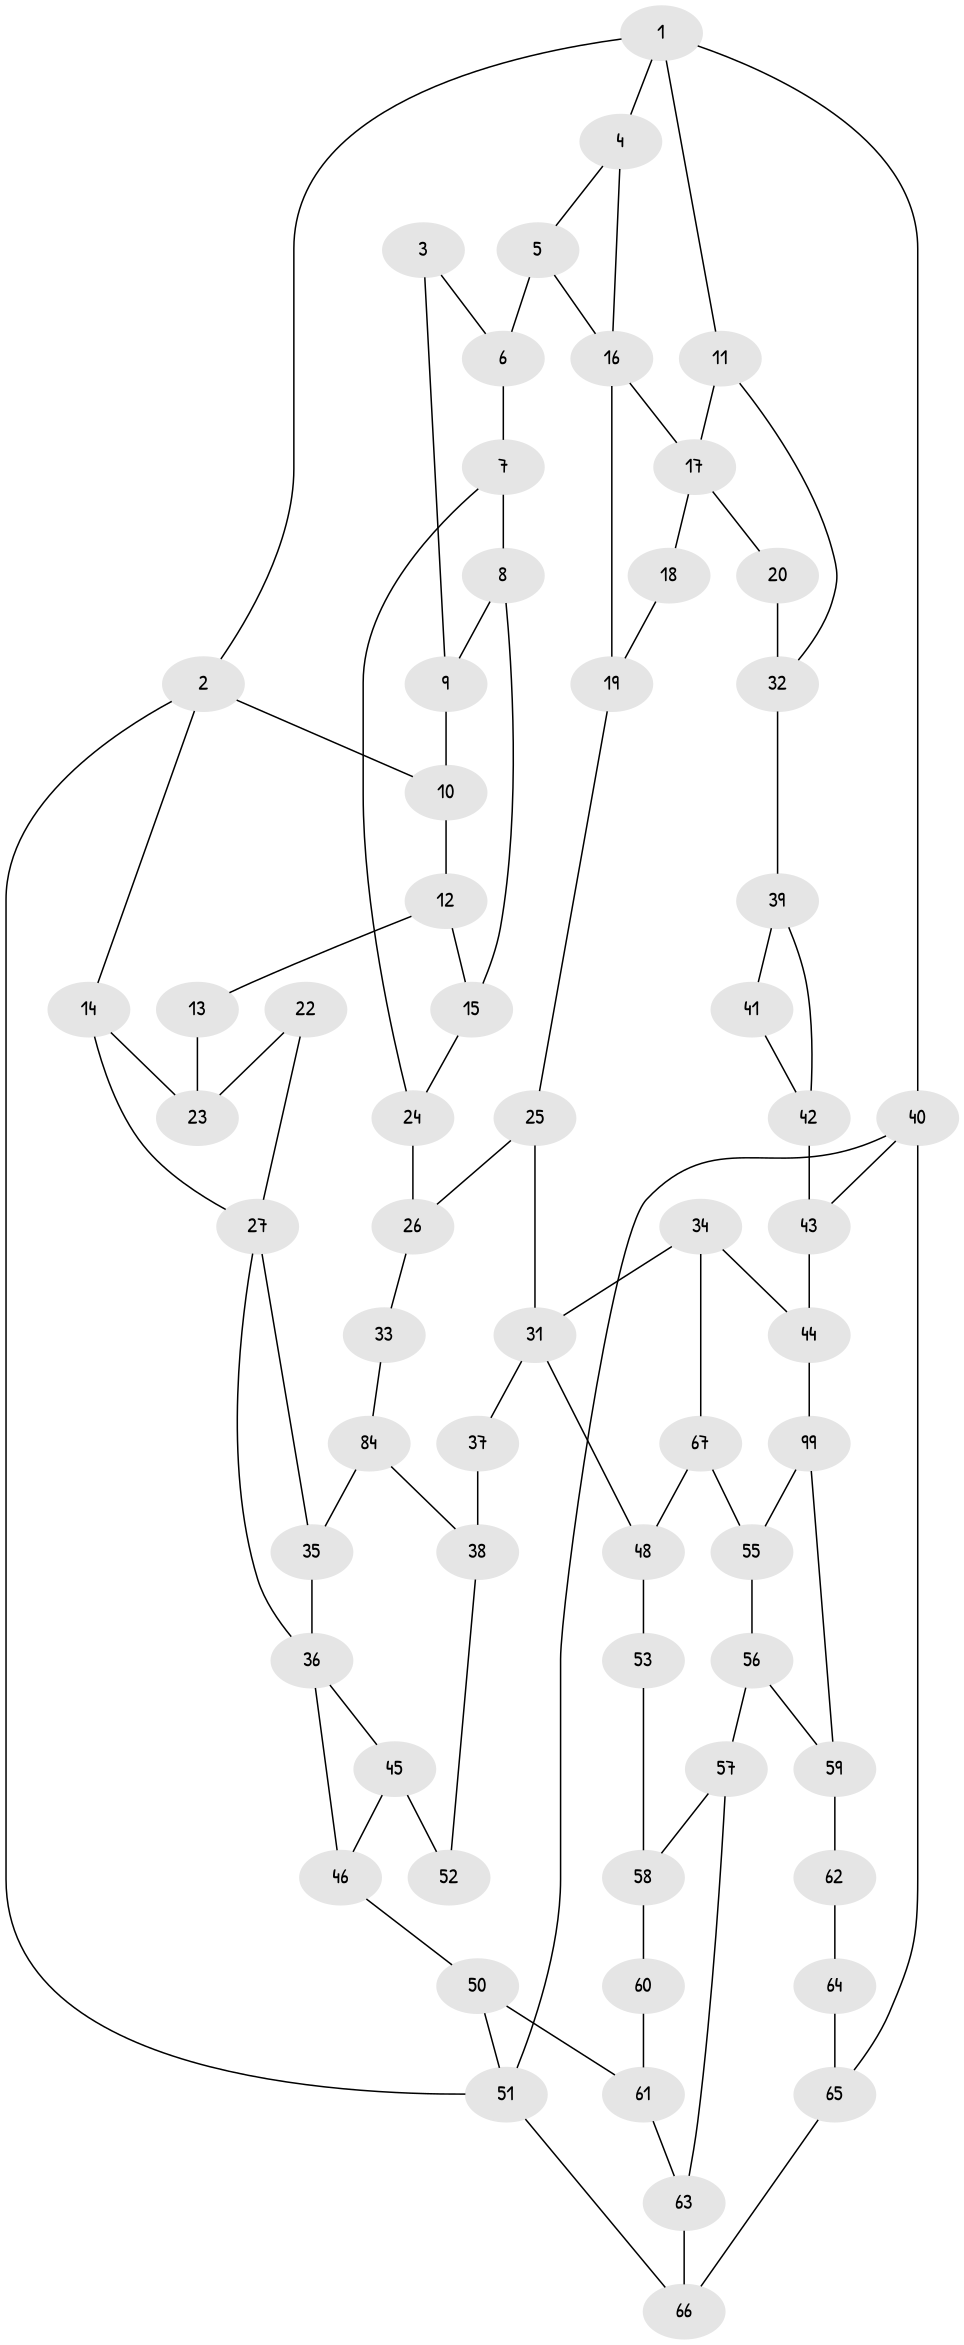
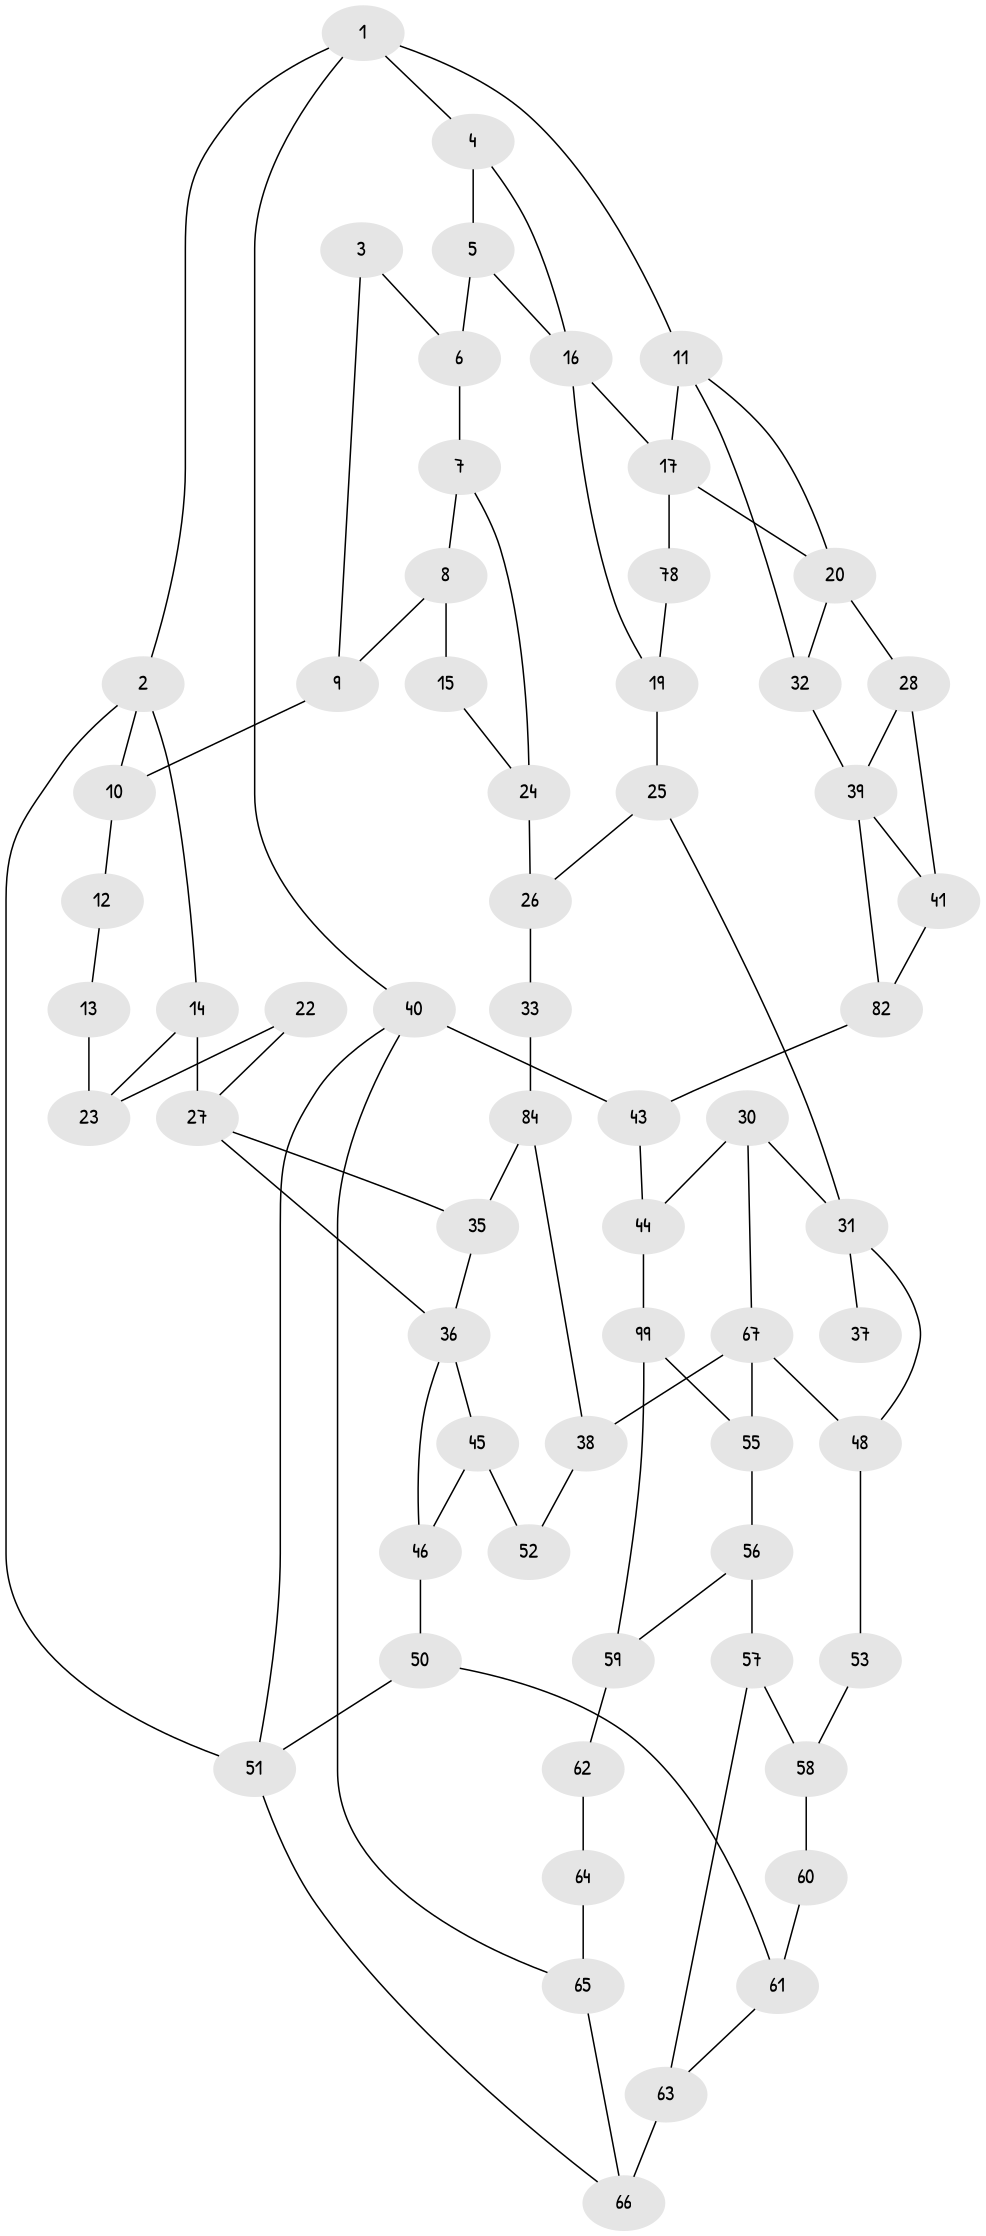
none -> (782, 453)
(669, 576) -> (669, 576)
none -> (909, 684)
(459, 955) -> none
(809, 1118) -> (882, 1010)
(701, 1227) -> (747, 1118)
(478, 1498) -> (669, 1390)
